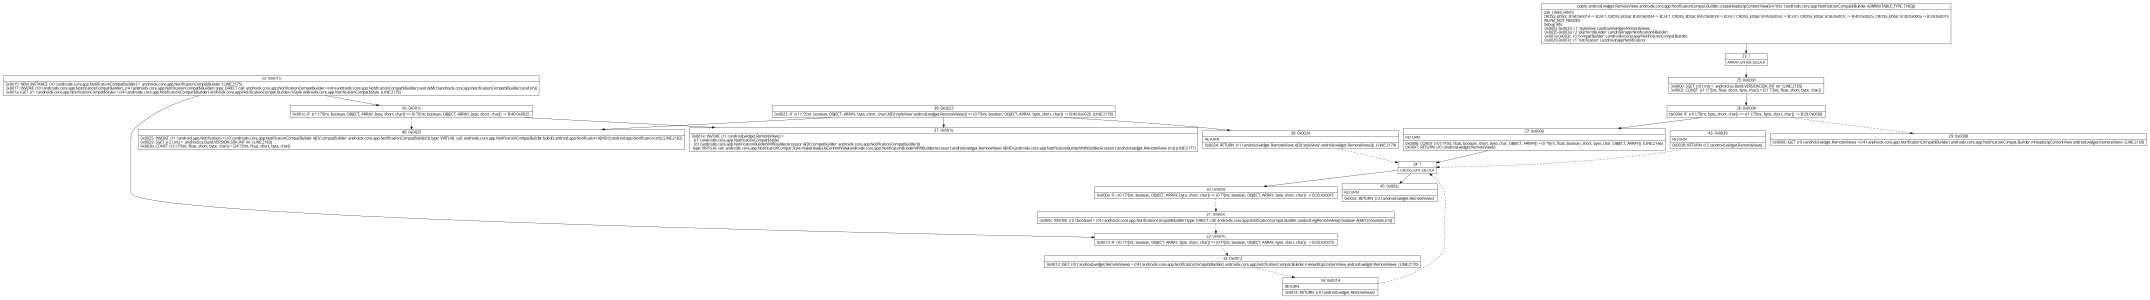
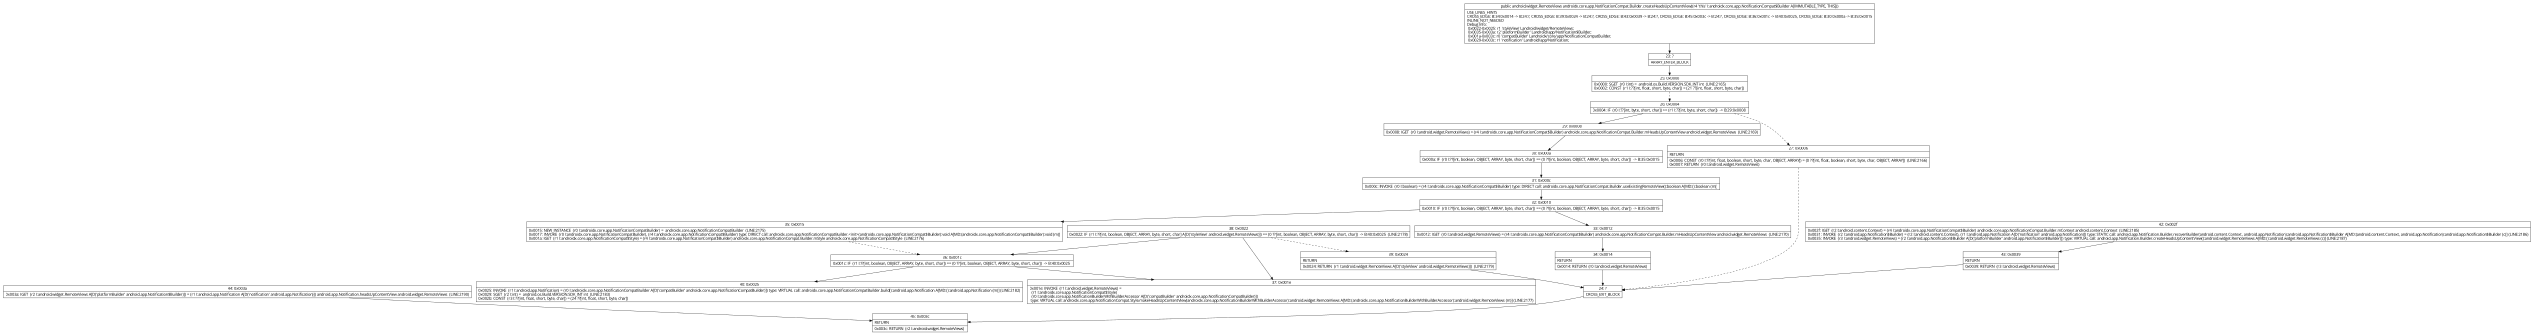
(1746, 70) -> (1670, 69)
(1746, 98) -> (1670, 95)
(351, 100) -> (883, 248)
(412, 122) -> (865, 274)
(718, 123) -> (1097, 246)
(1146, 123) -> (1309, 244)
(1661, 123) -> (1764, 124)
(1851, 125) -> (1622, 118)
(1367, 155) -> (1526, 278)
(1463, 156) -> (1750, 267)
(1562, 162) -> (1794, 277)
(1332, 178) -> (1558, 142)
(1216, 204) -> (1541, 169)
(541, 223) -> (1242, 216)
(1216, 227) -> (1541, 193)
none -> (2168, 232)
(1444, 248) -> (1603, 276)
(1223, 250) -> (1571, 218)
(1274, 272) -> (1603, 243)
none -> (237, 292)
